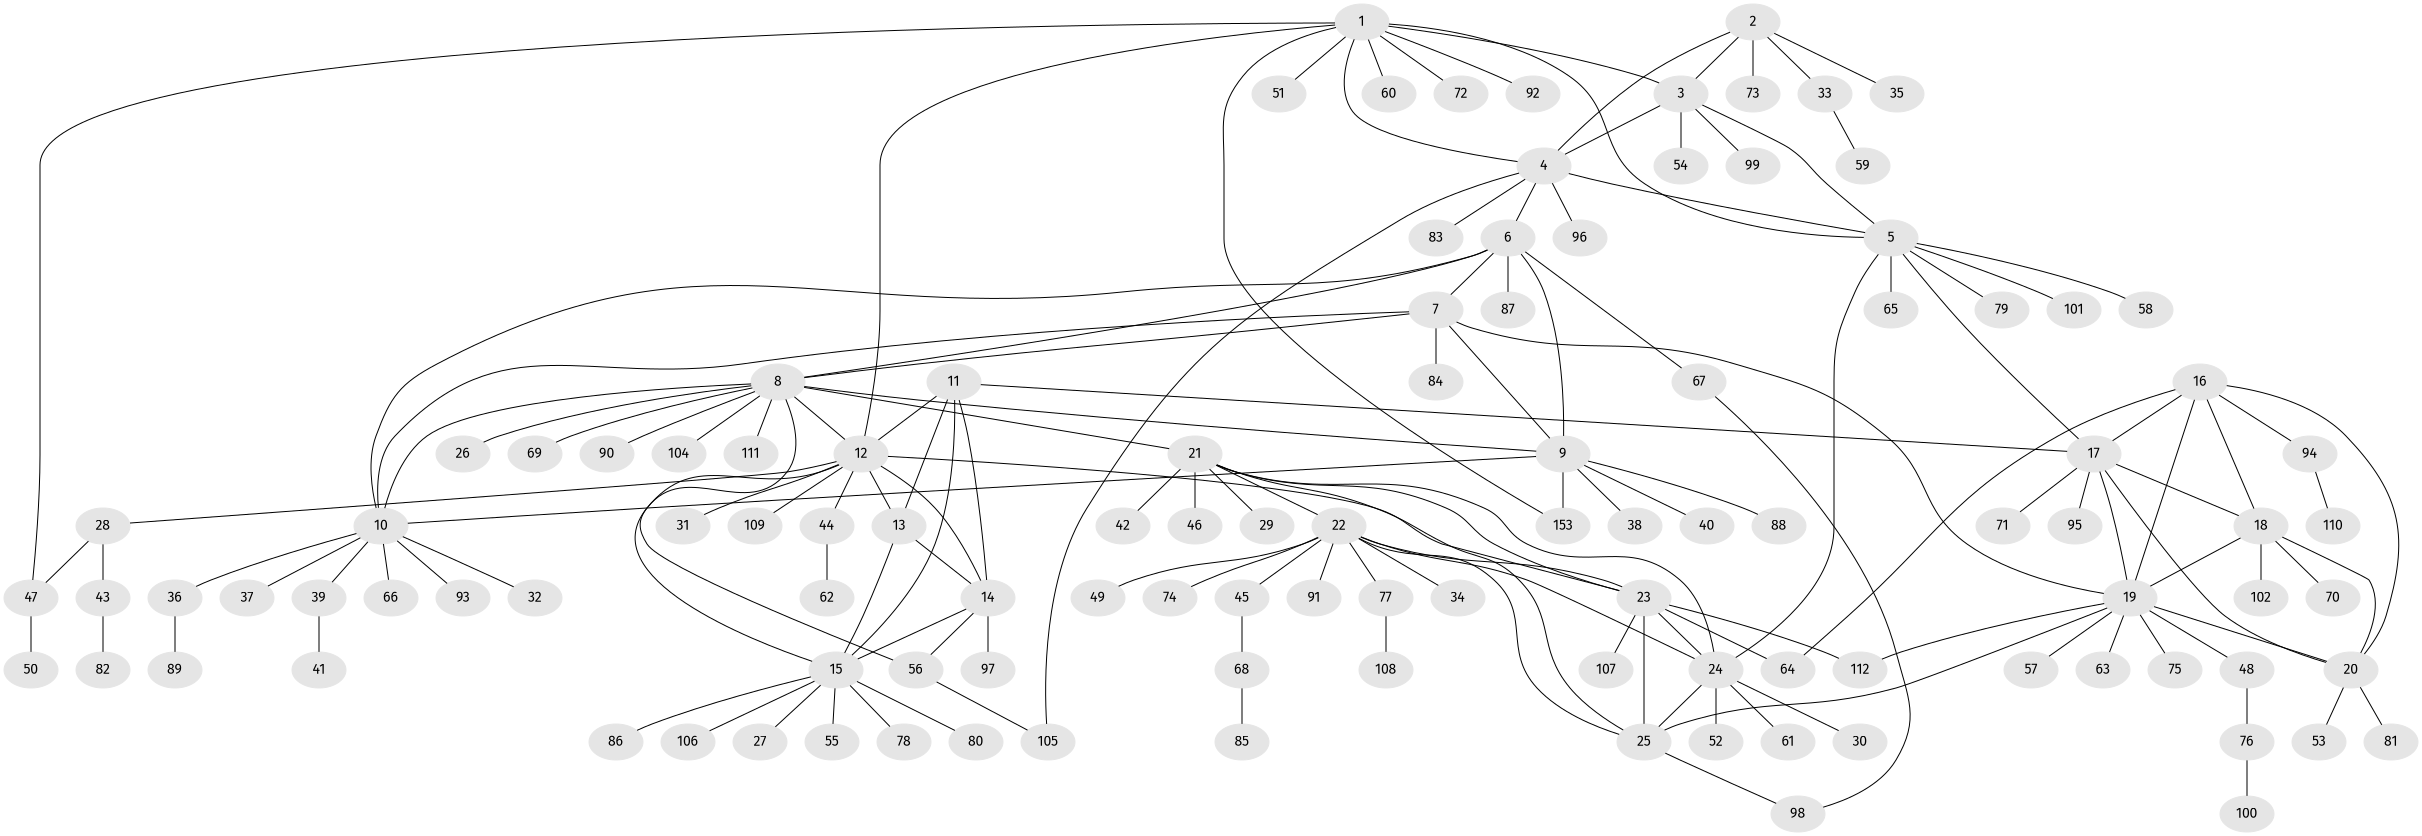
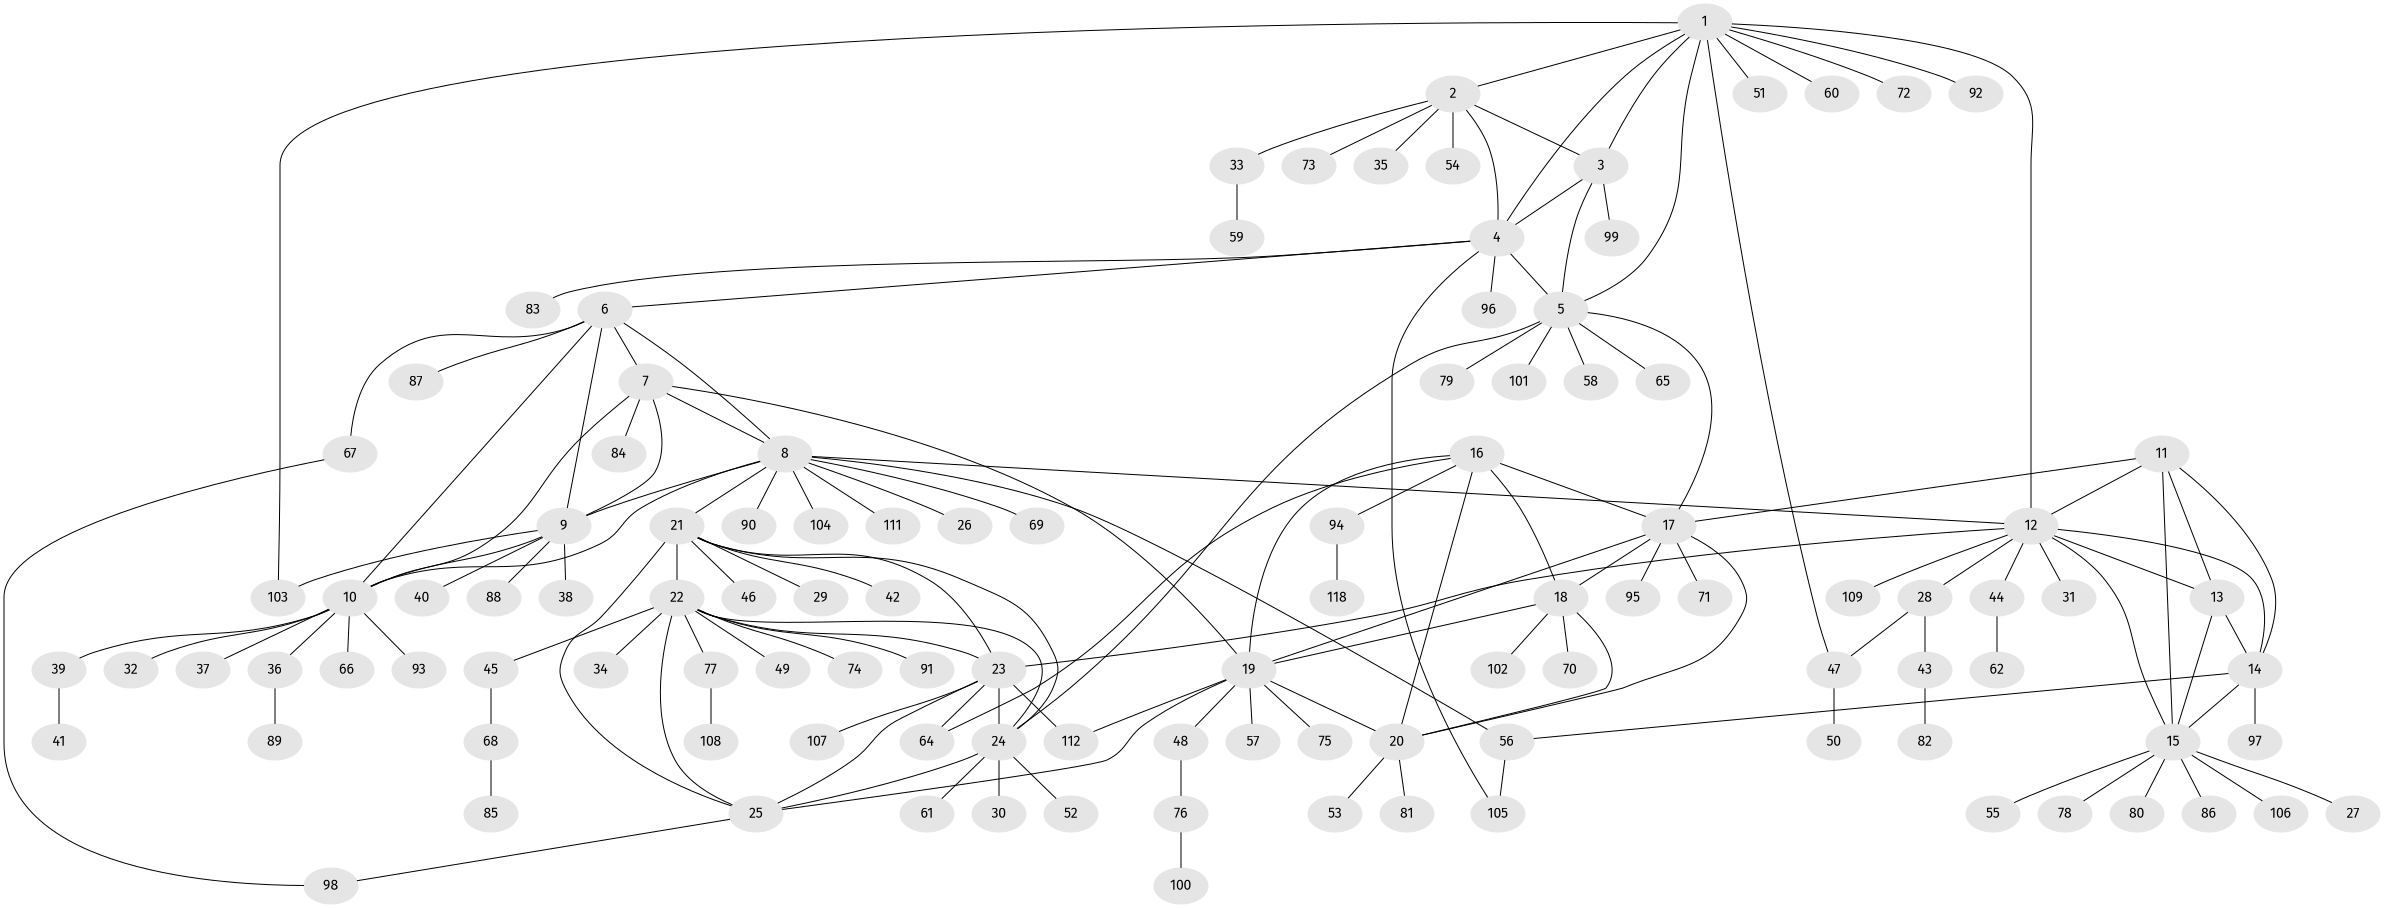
none -> (1579, 58)
(1681, 130) -> (1453, 130)
(1563, 526) -> (278, 598)
(2333, 526) -> (1337, 598)
(2103, 670) -> none
